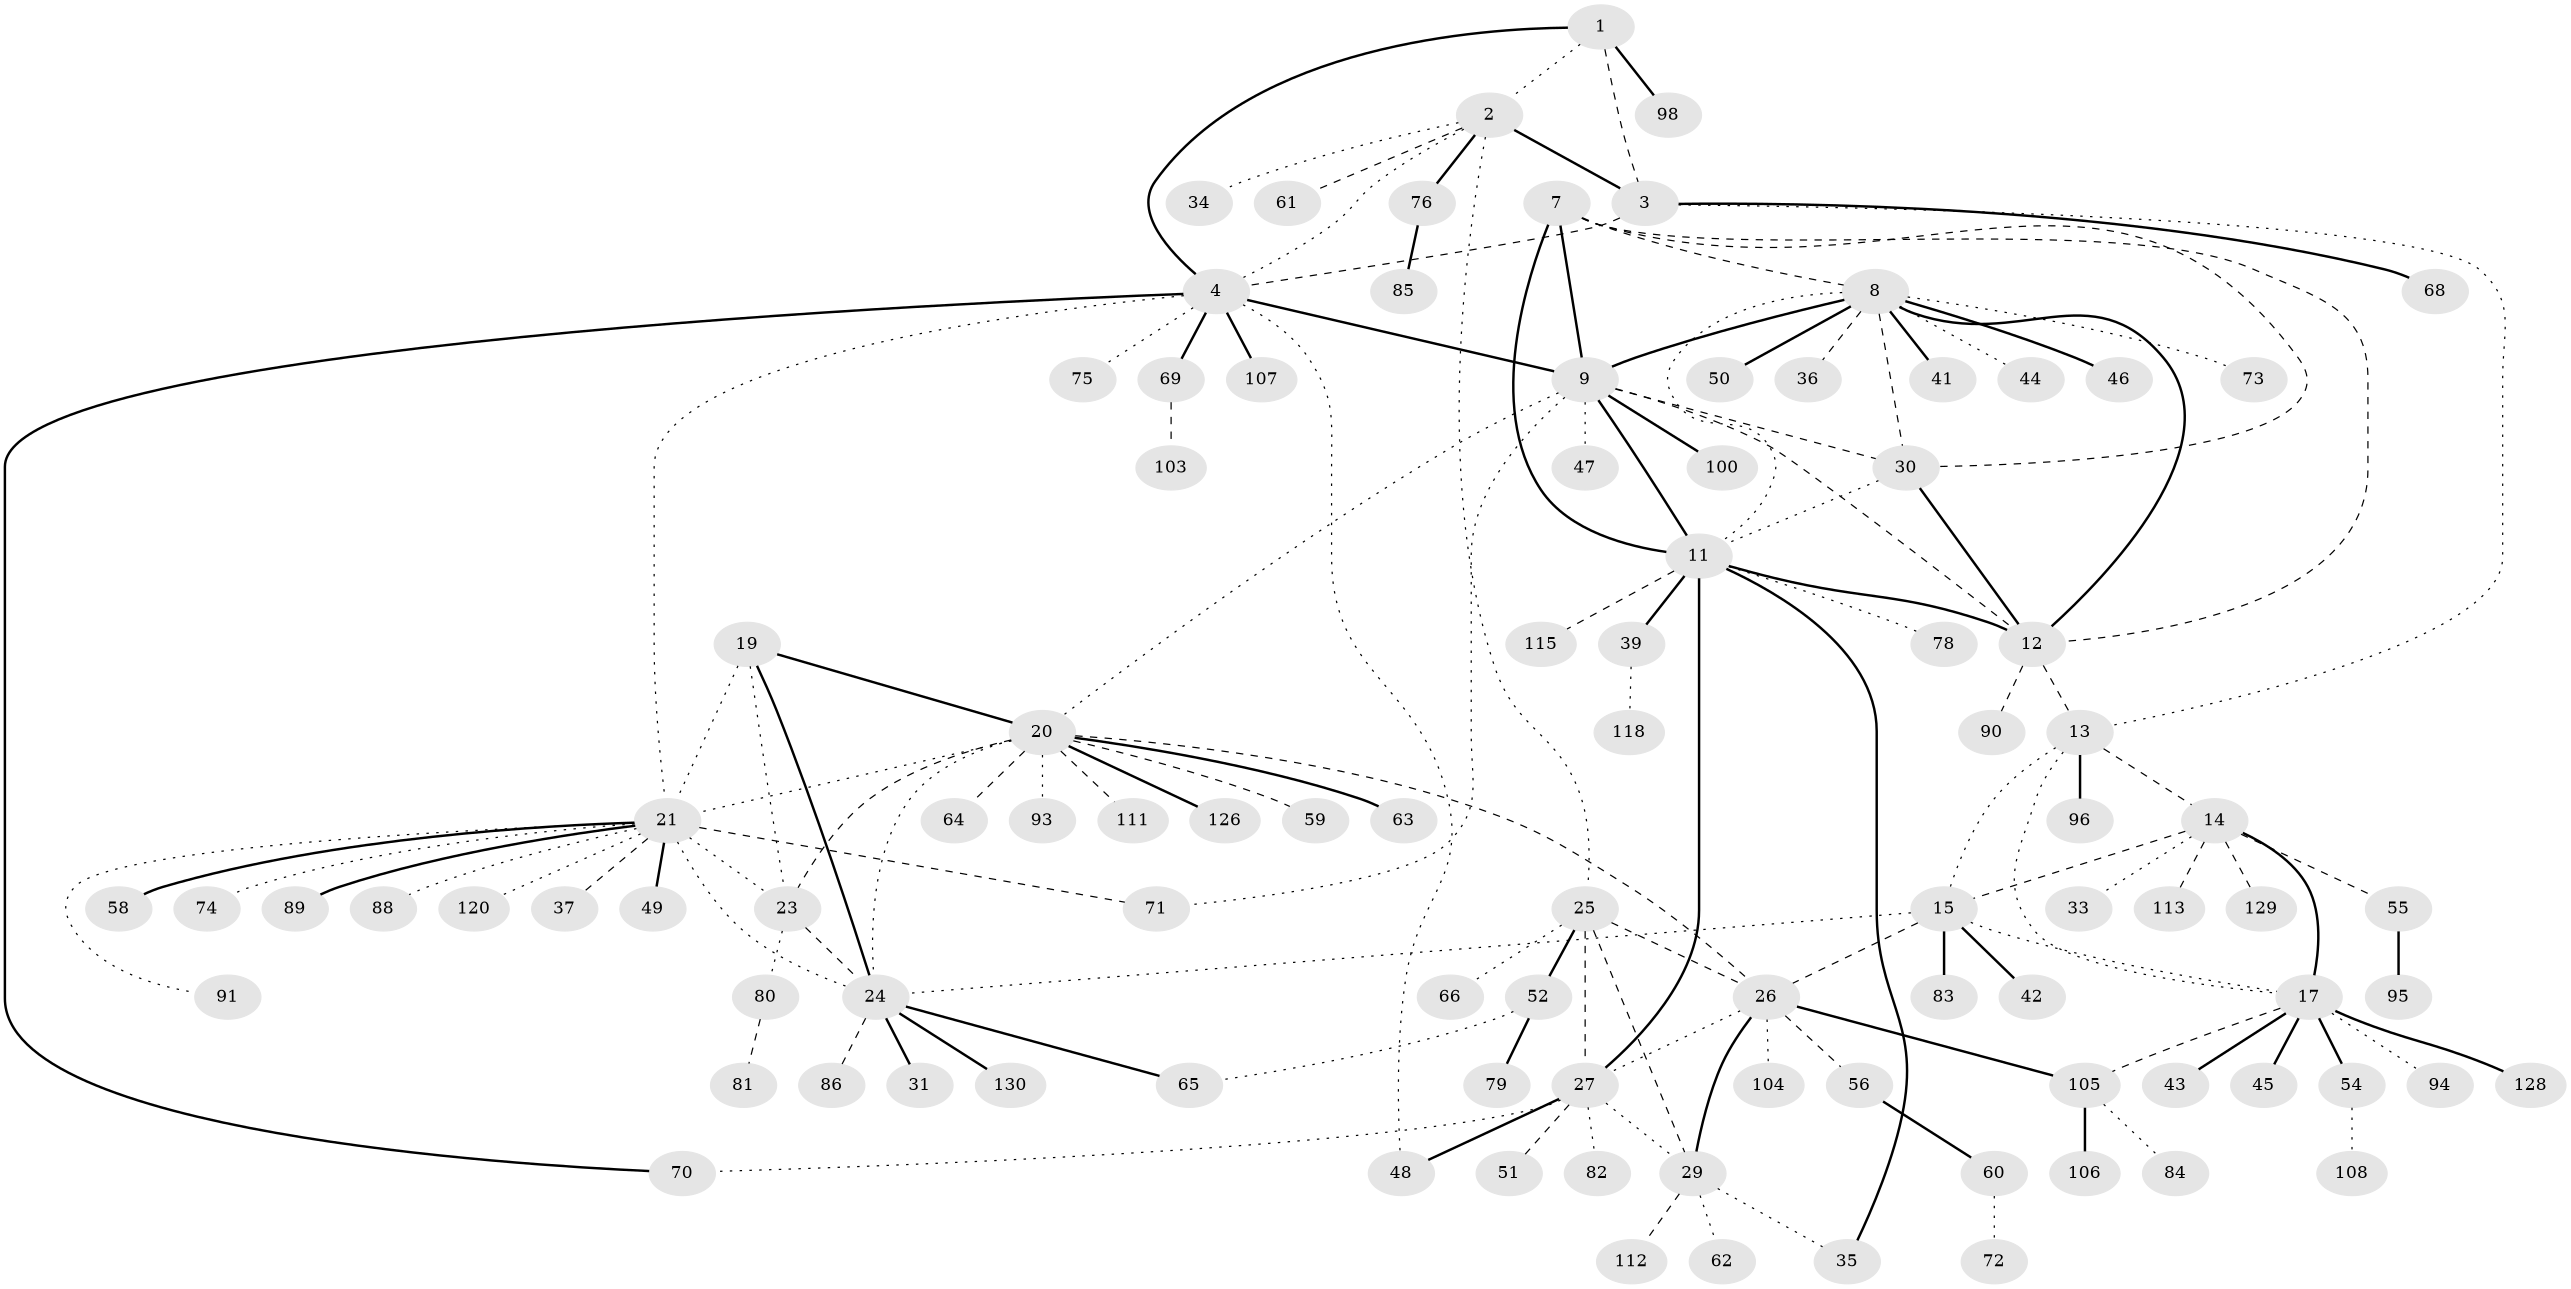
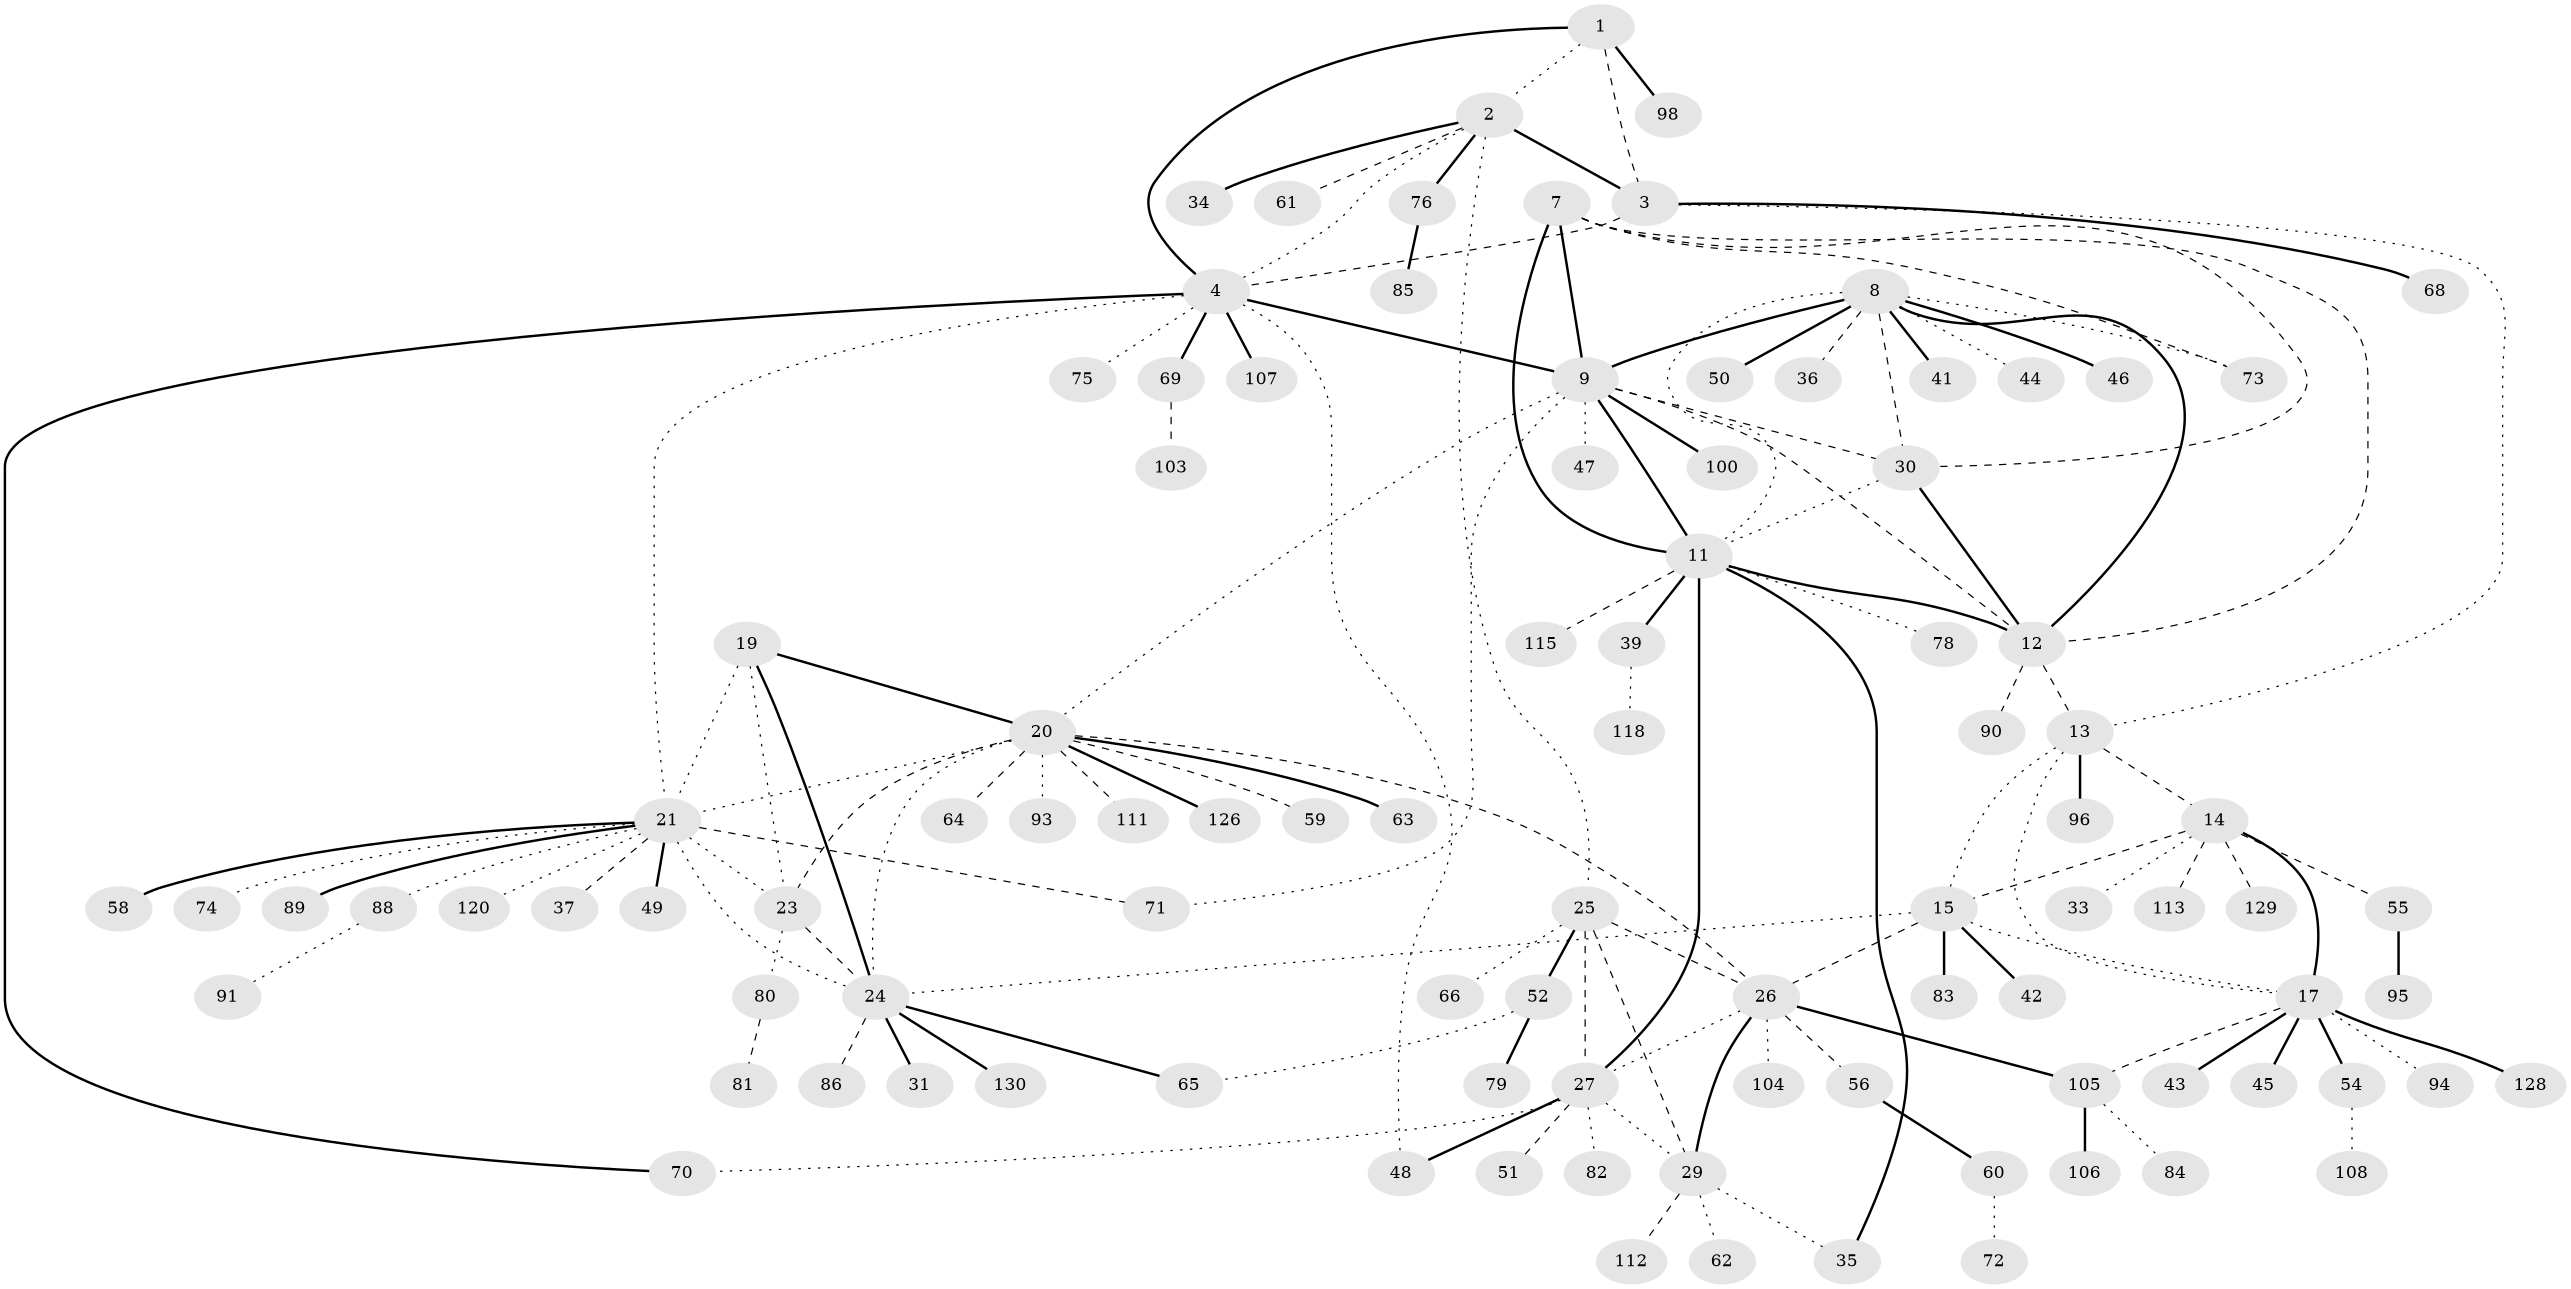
(1340, 151) -> (1340, 151)
(1711, 257) -> (1910, 268)
(258, 847) -> (306, 953)
